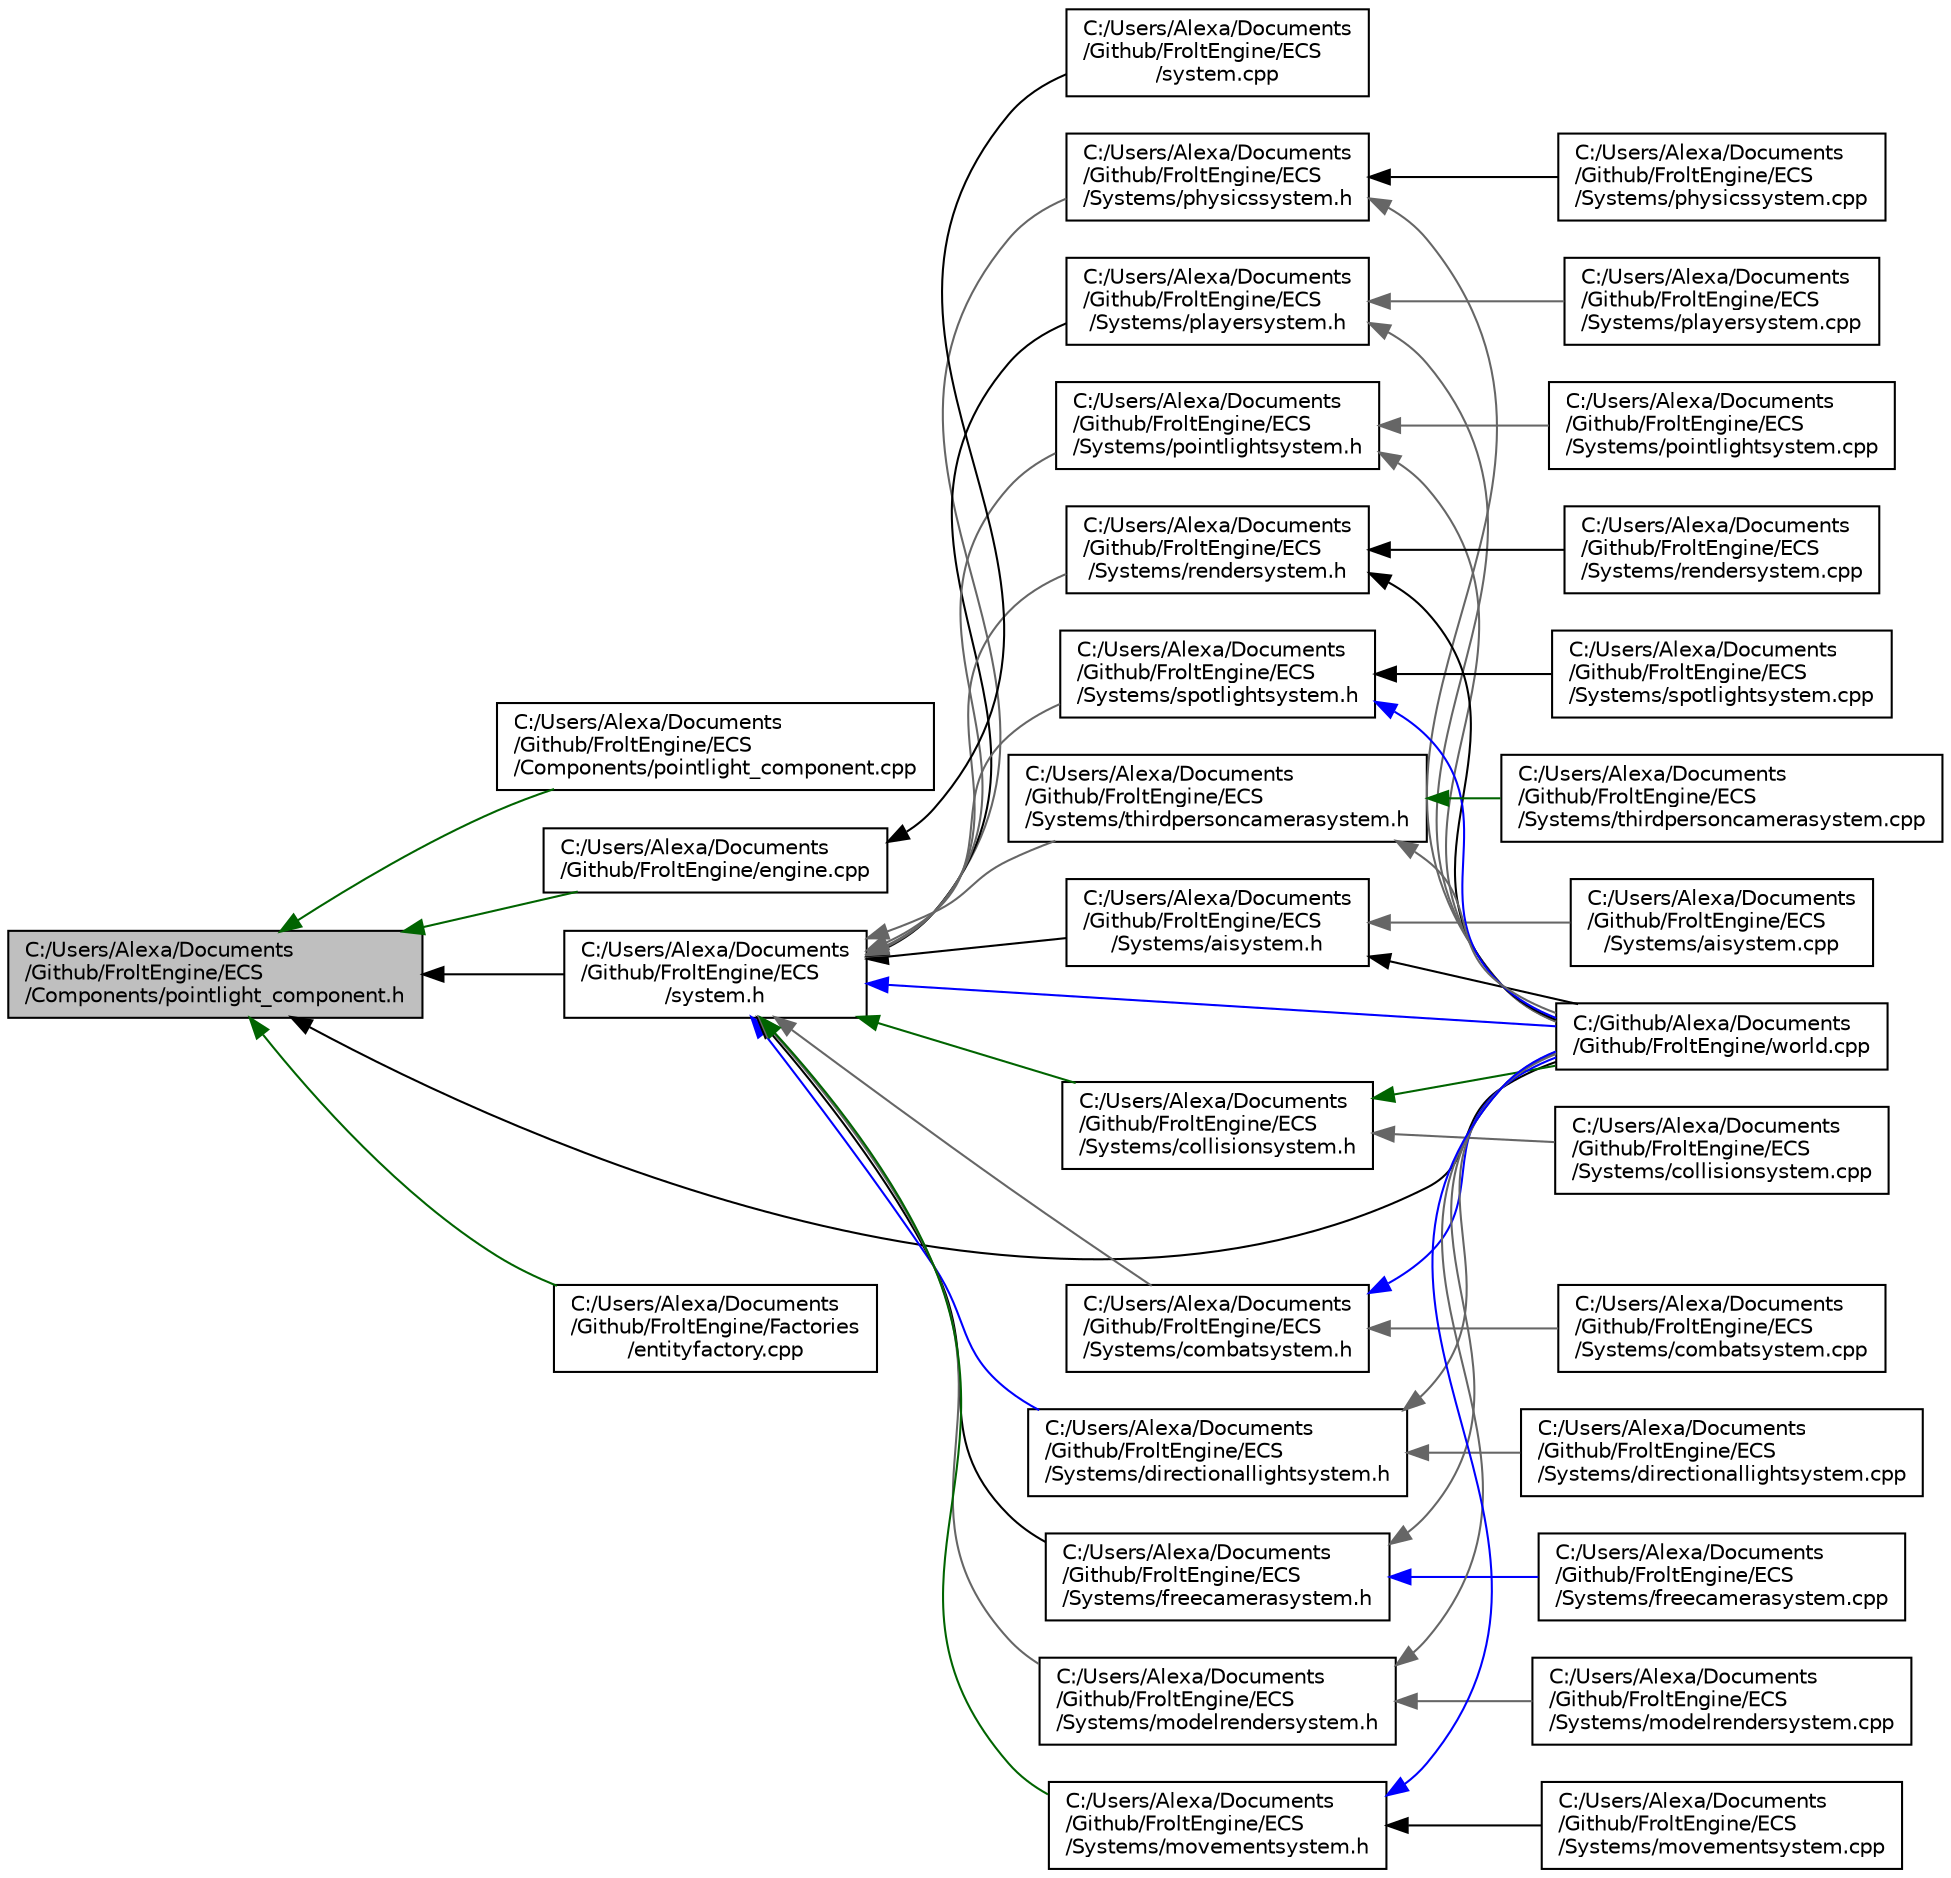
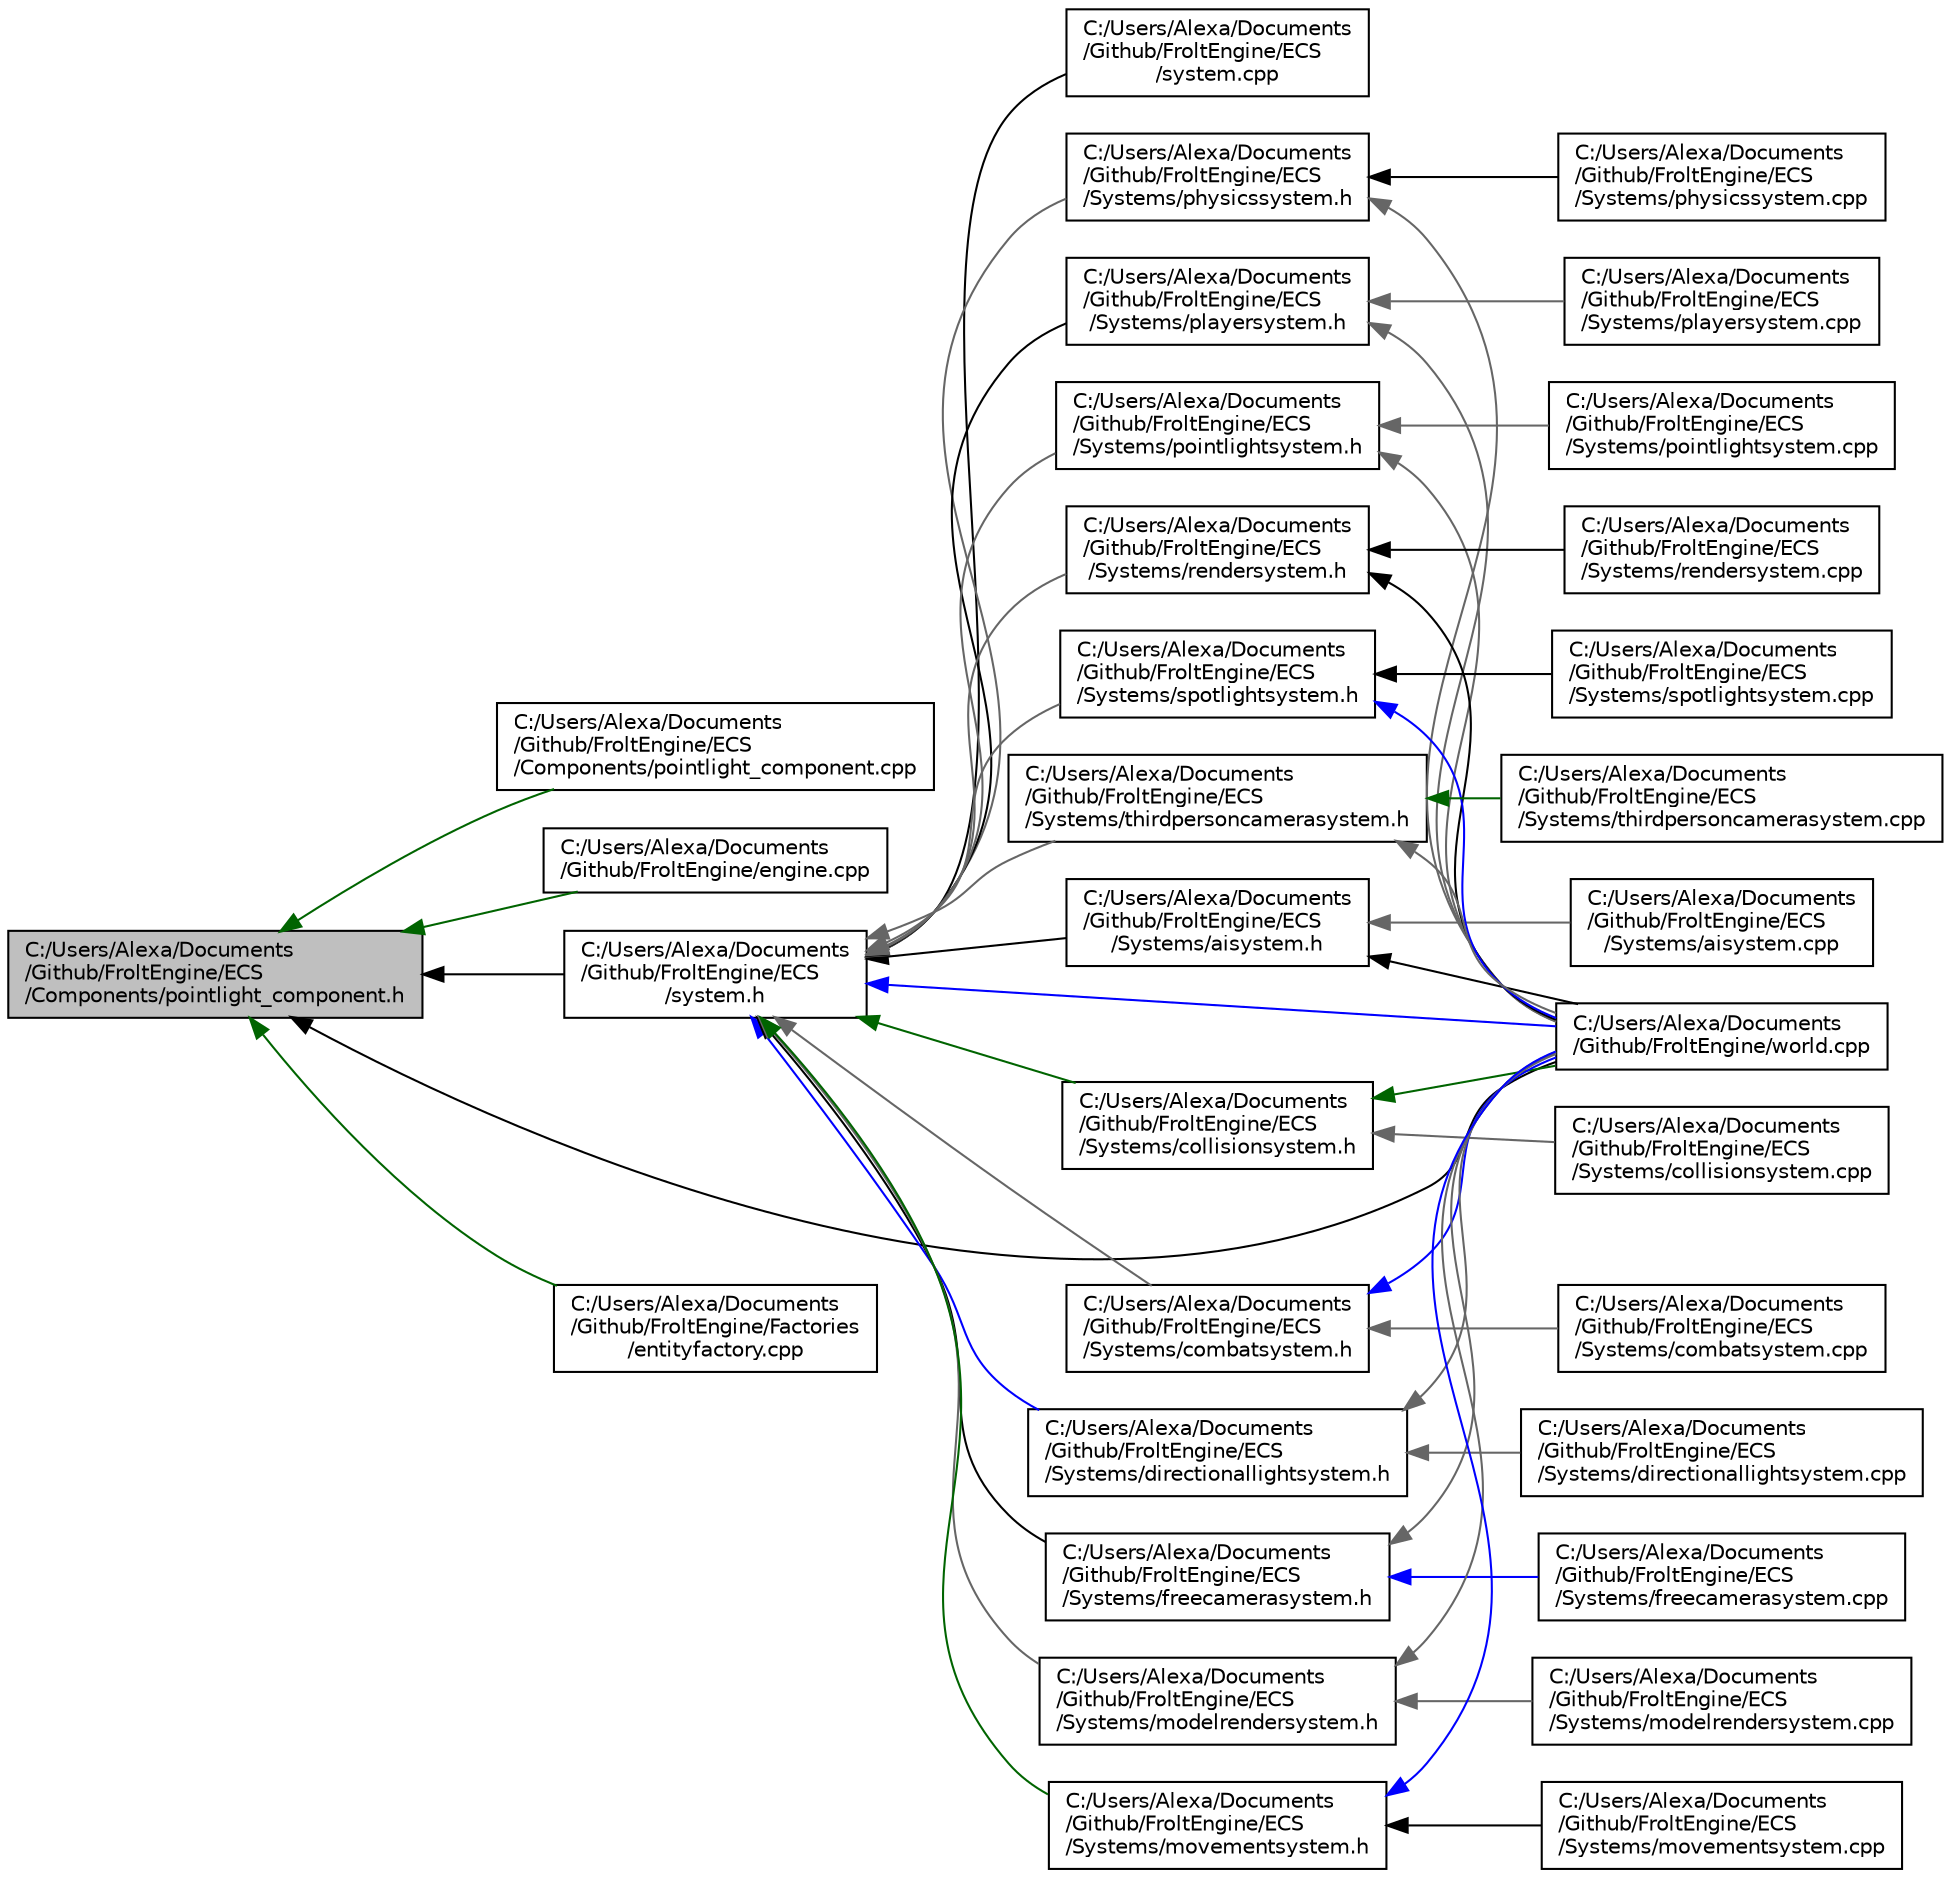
(974, 466) -> (971, 508)
(1722, 1036) -> (1722, 1036)
